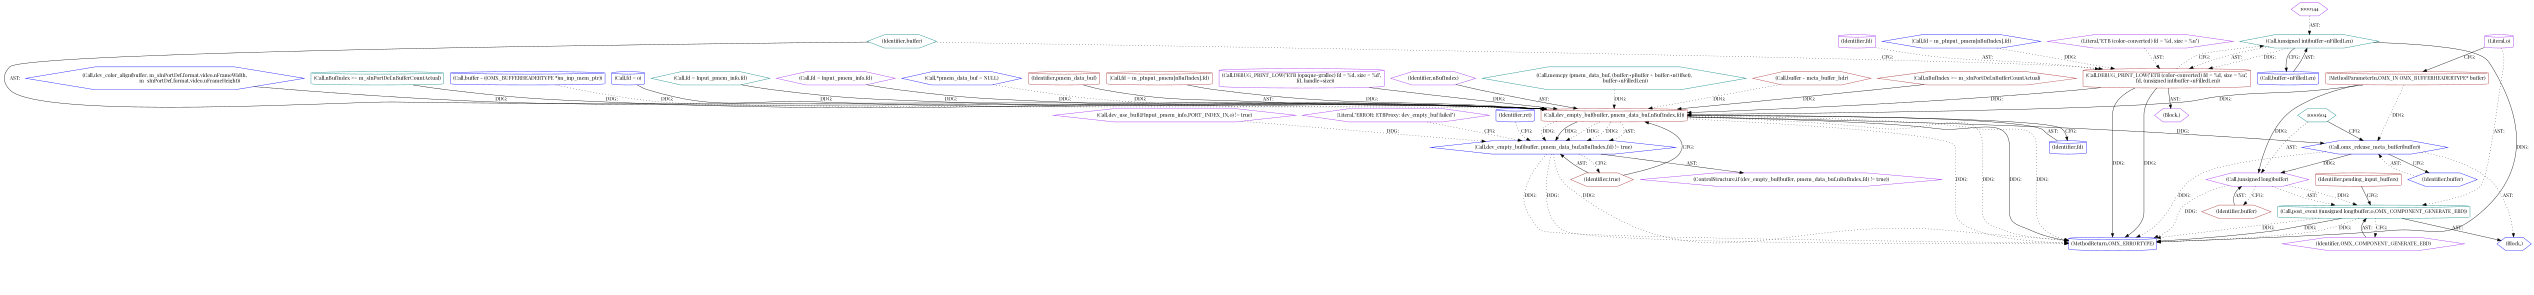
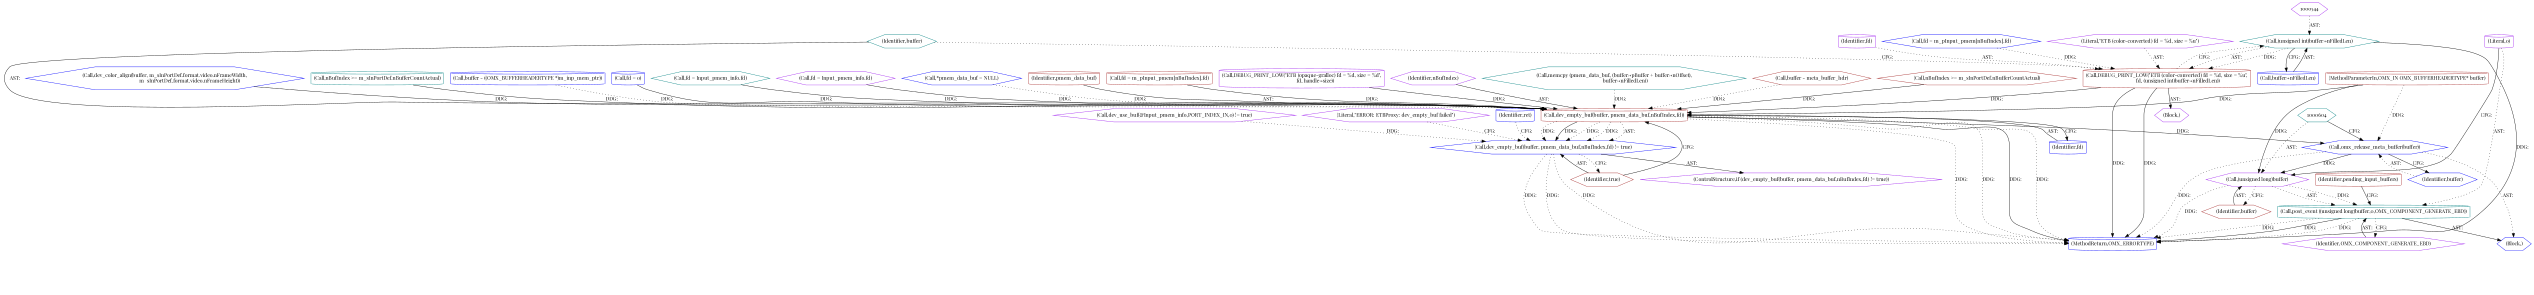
(2456, 59) -> (2433, 164)
